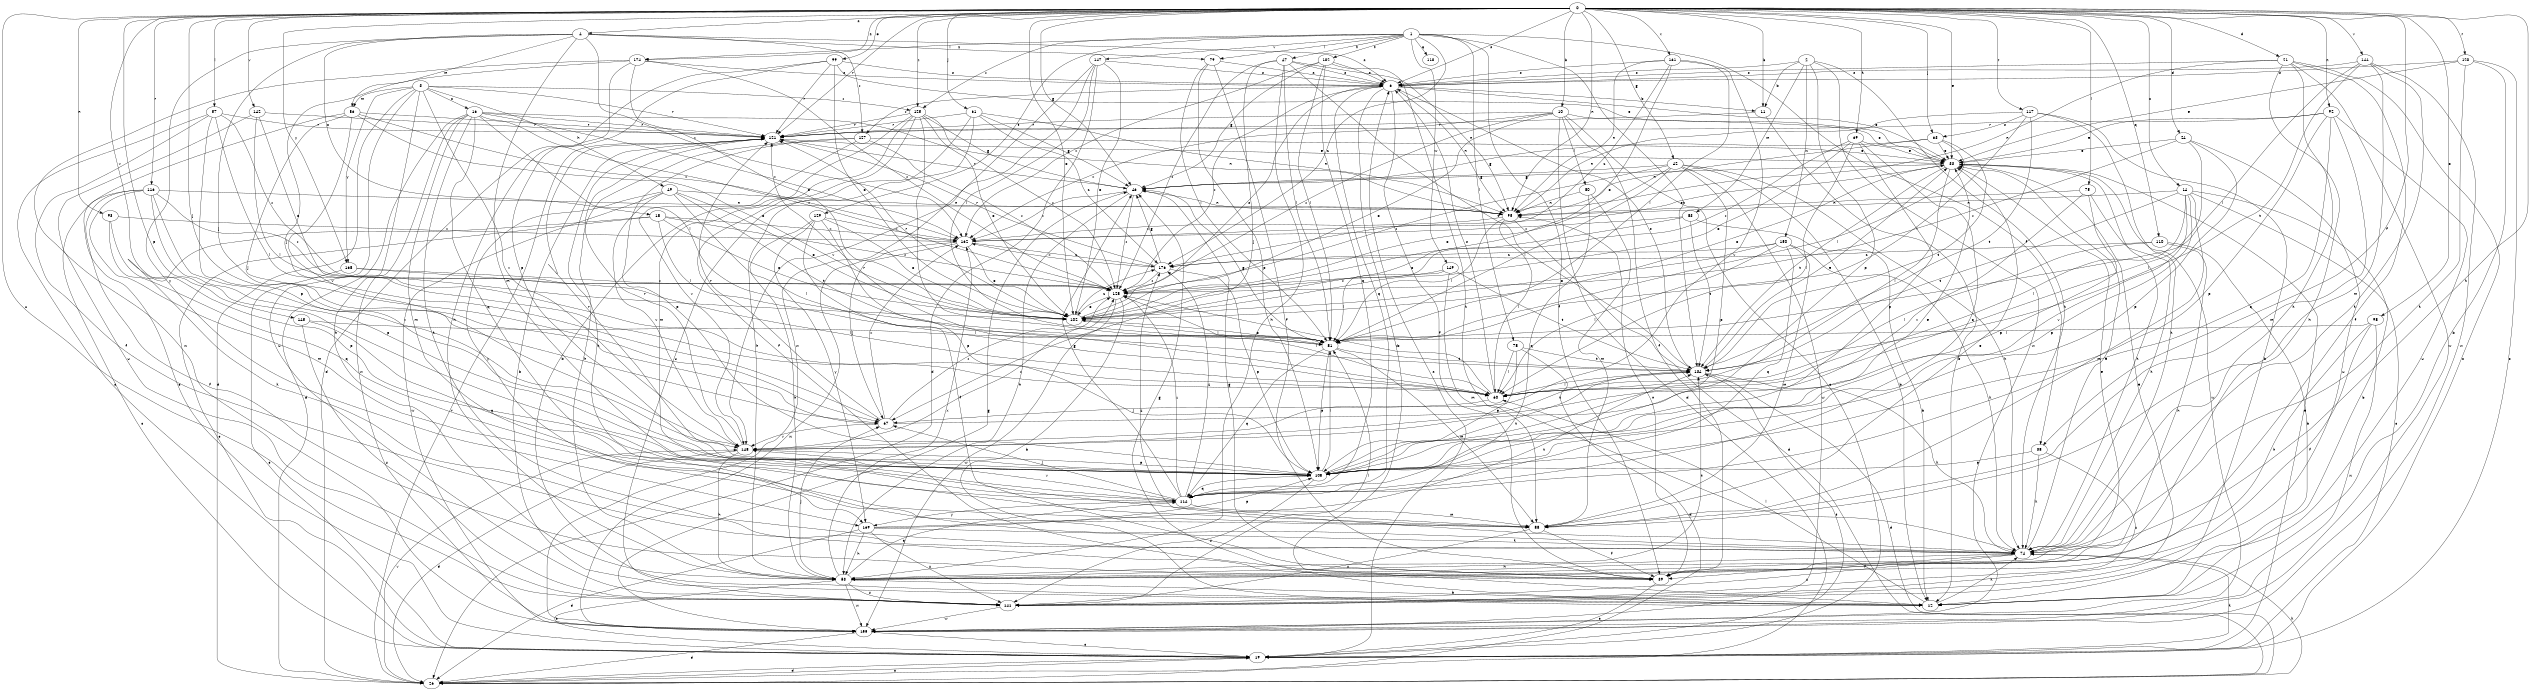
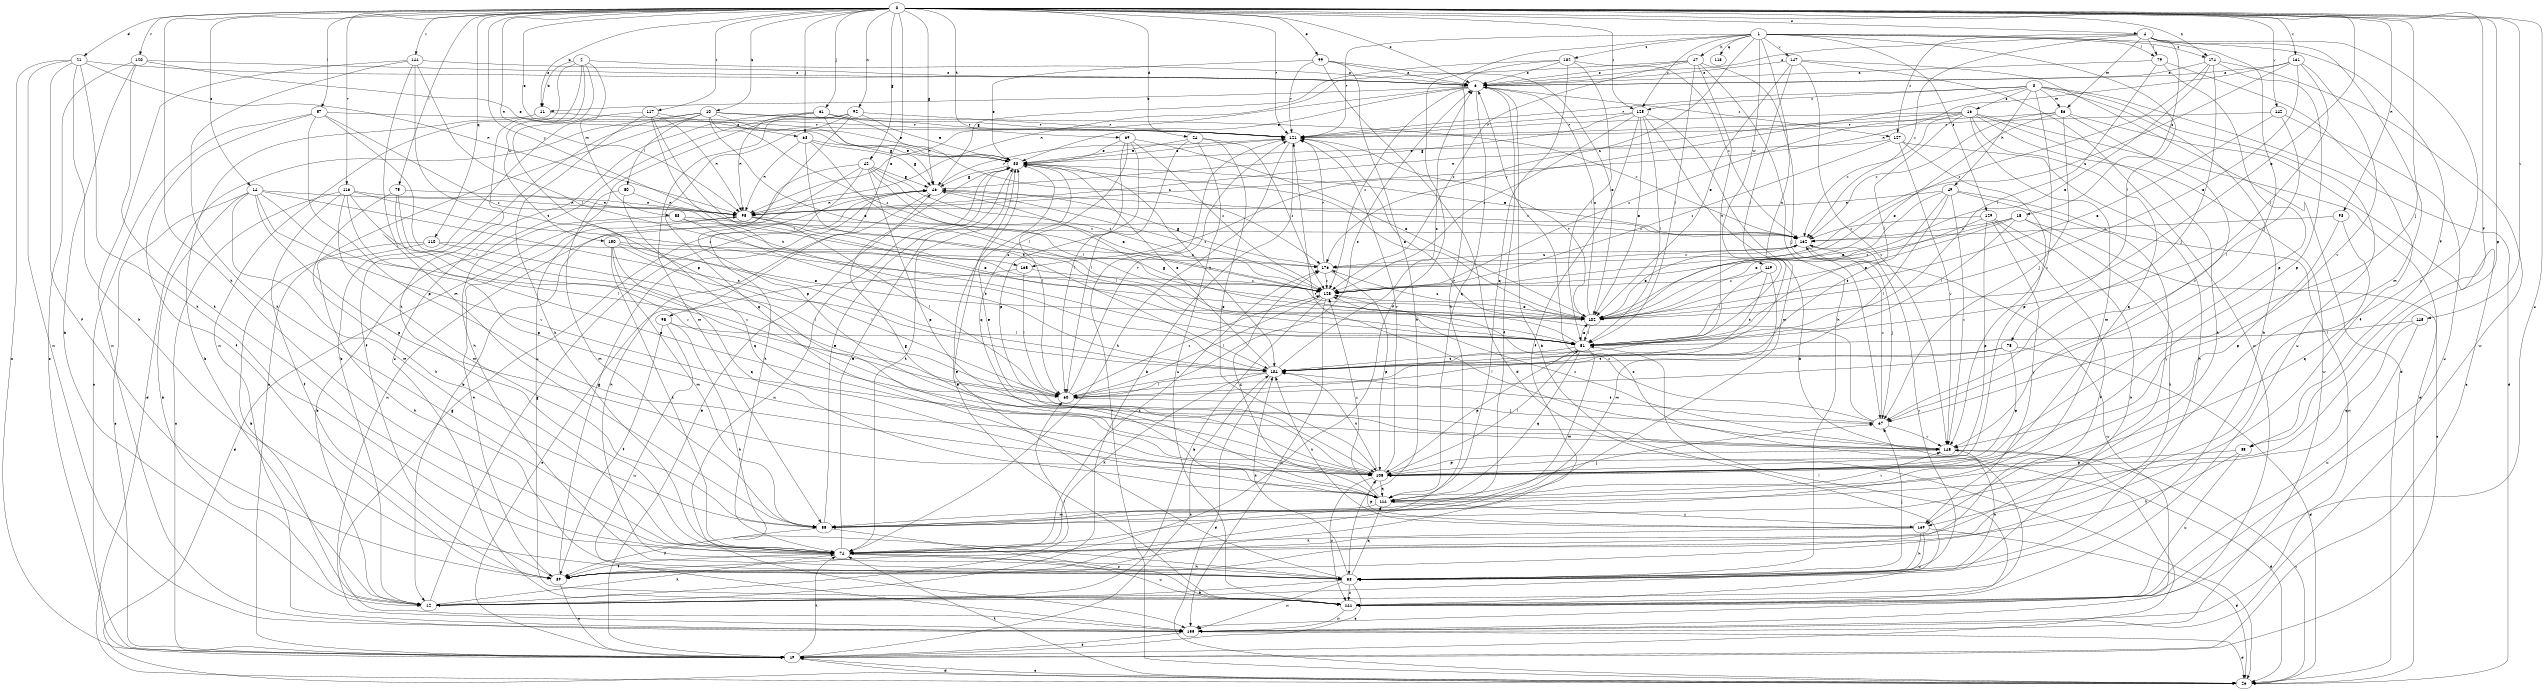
none -> (1492, 38)
